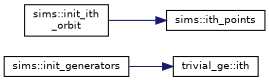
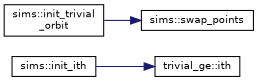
(66, 20) -> (54, 20)
(216, 20) -> (197, 20)
(66, 66) -> (54, 66)
